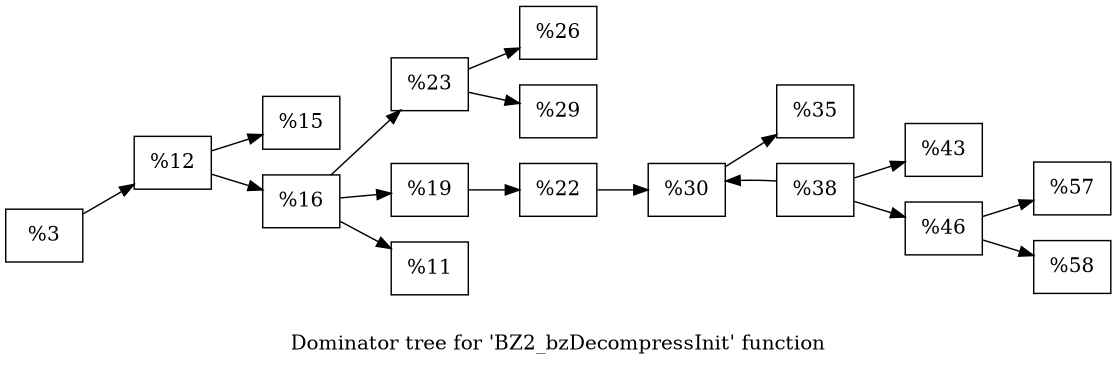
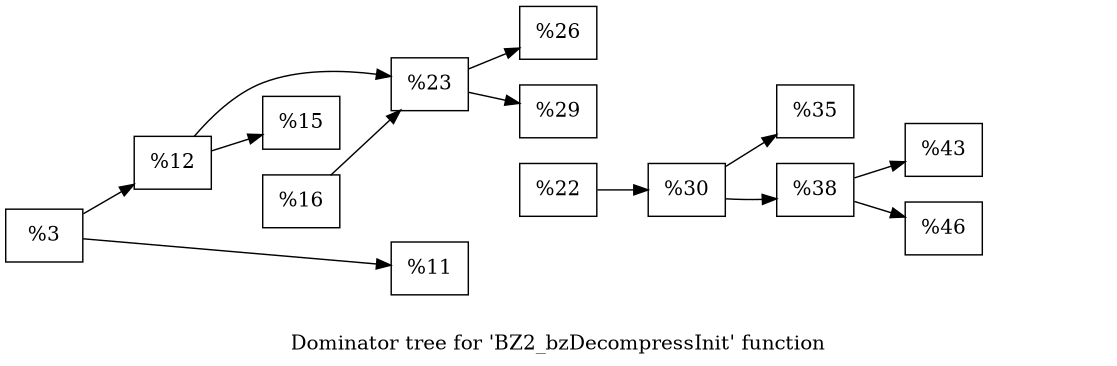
(230, 180) -> (276, 79)
(758, 180) -> (744, 199)
(1072, 188) -> none
(430, 190) -> none
(359, 232) -> (230, 251)
(1072, 267) -> none
